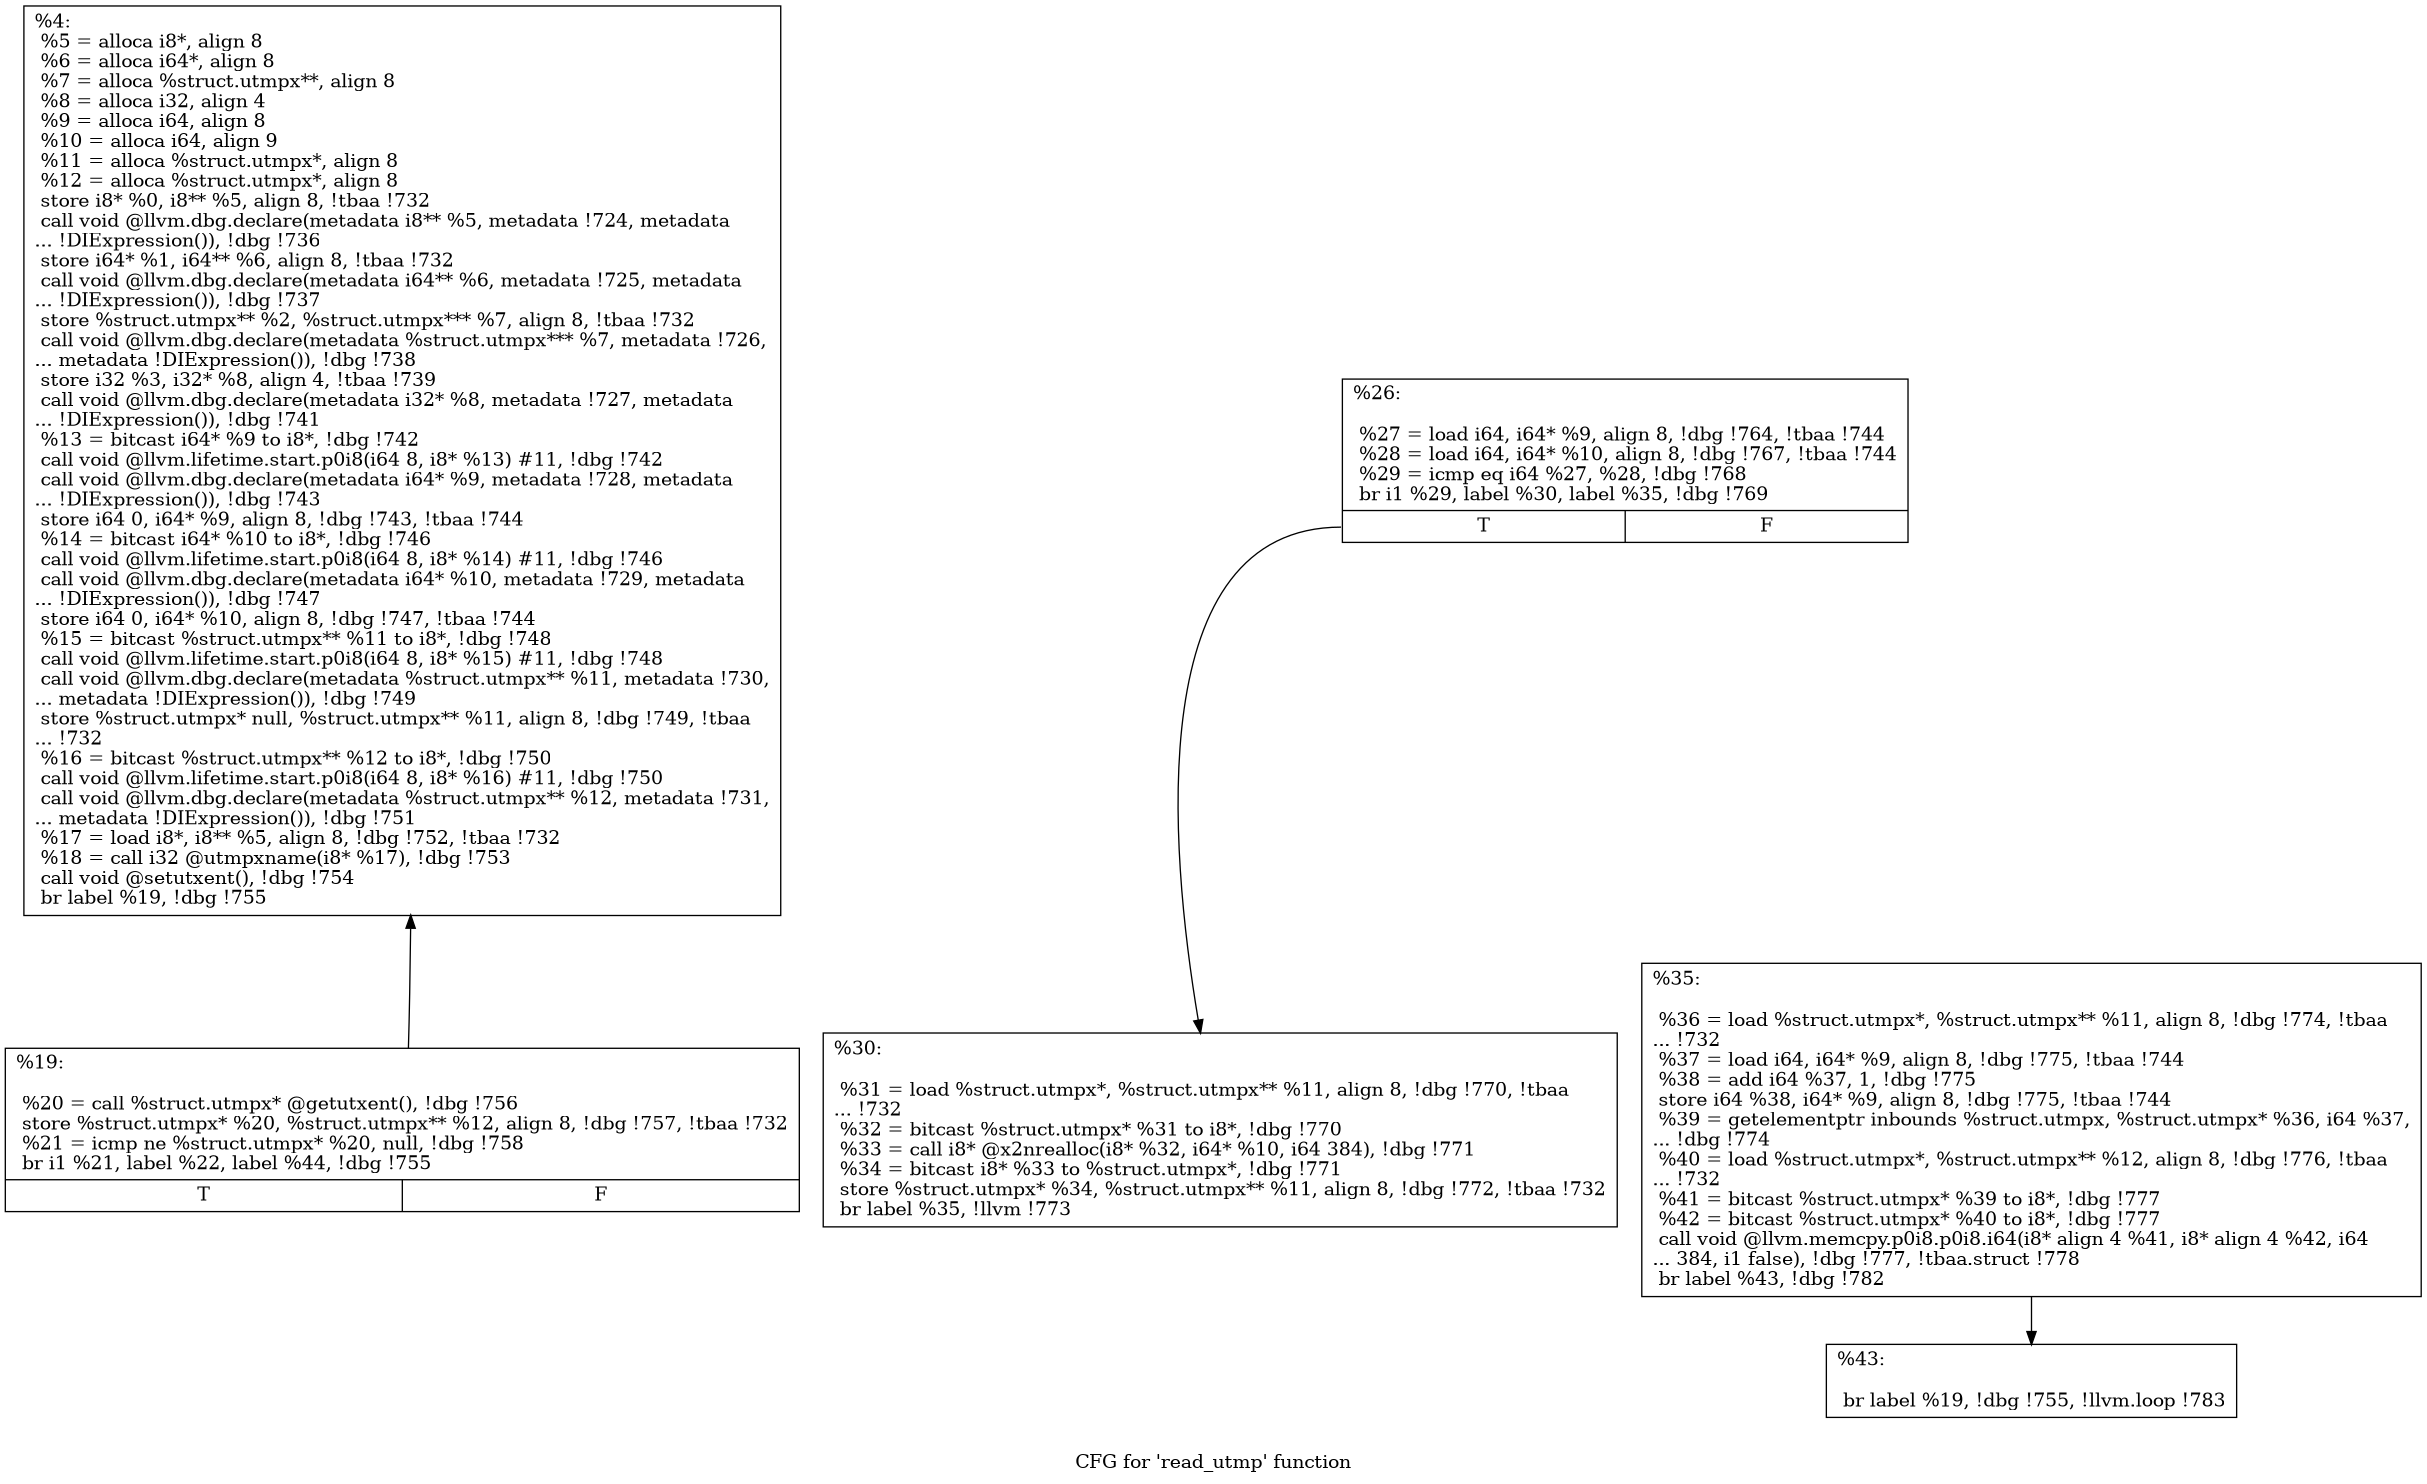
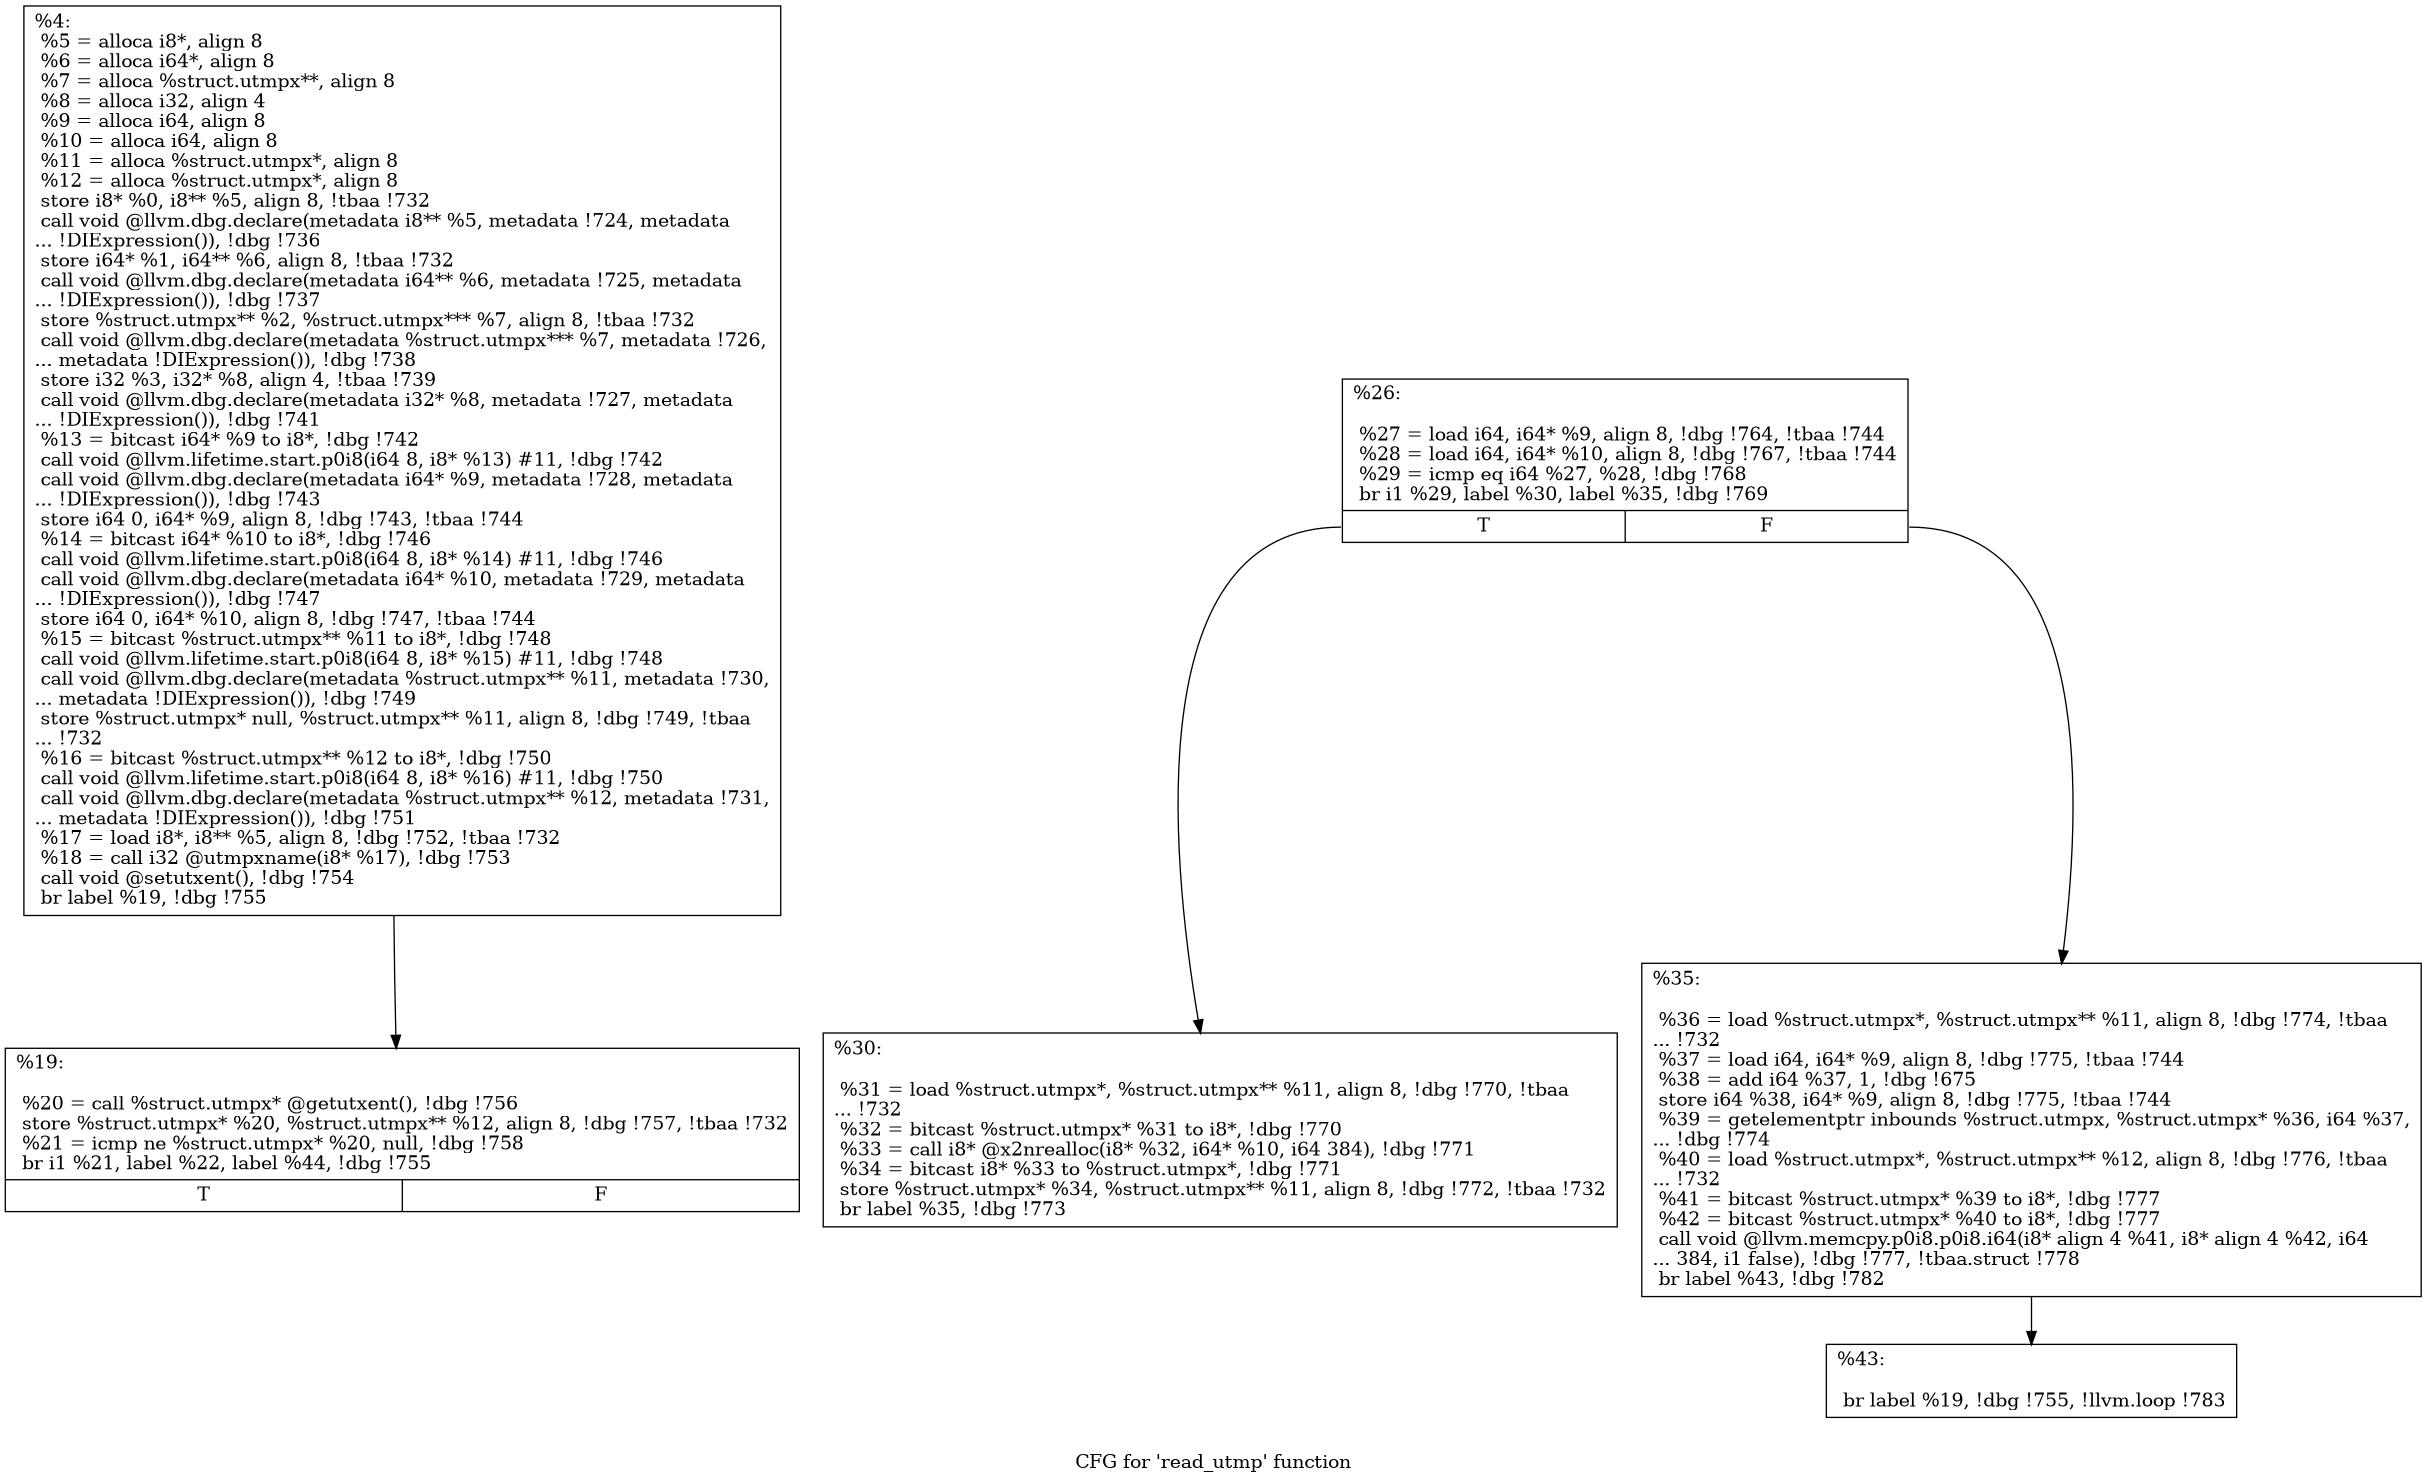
(157, 141) -> (157, 141)
none -> (2064, 698)
(410, 989) -> (395, 975)
(1814, 1080) -> (1814, 1080)
(953, 1210) -> (950, 1210)
